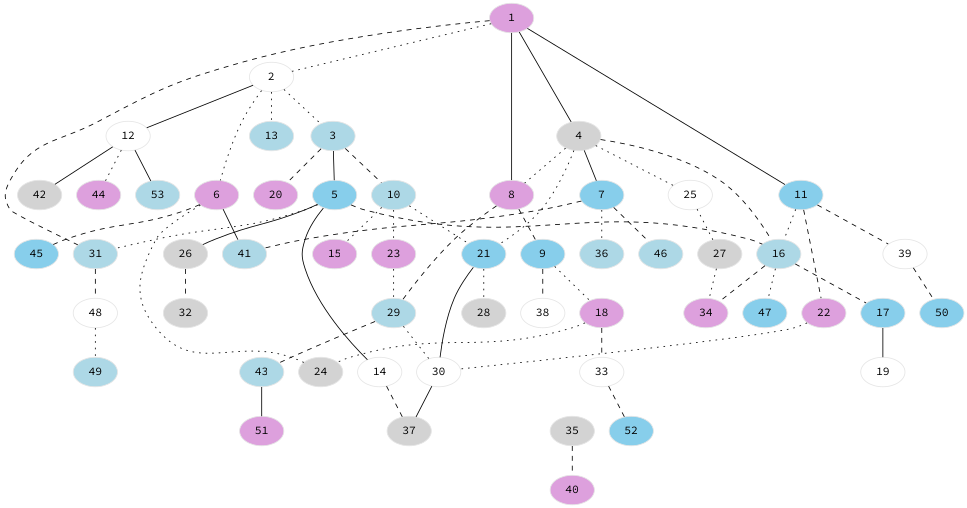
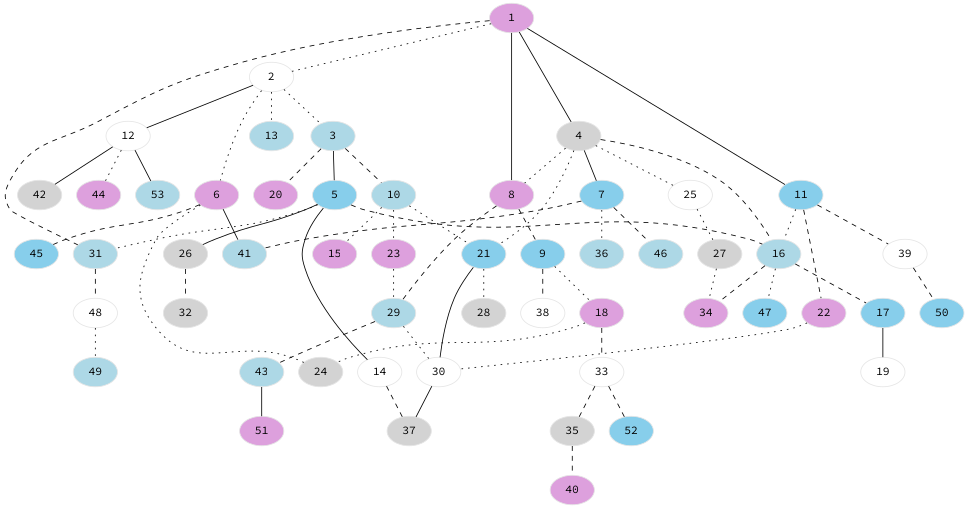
none -> (587, 402)
